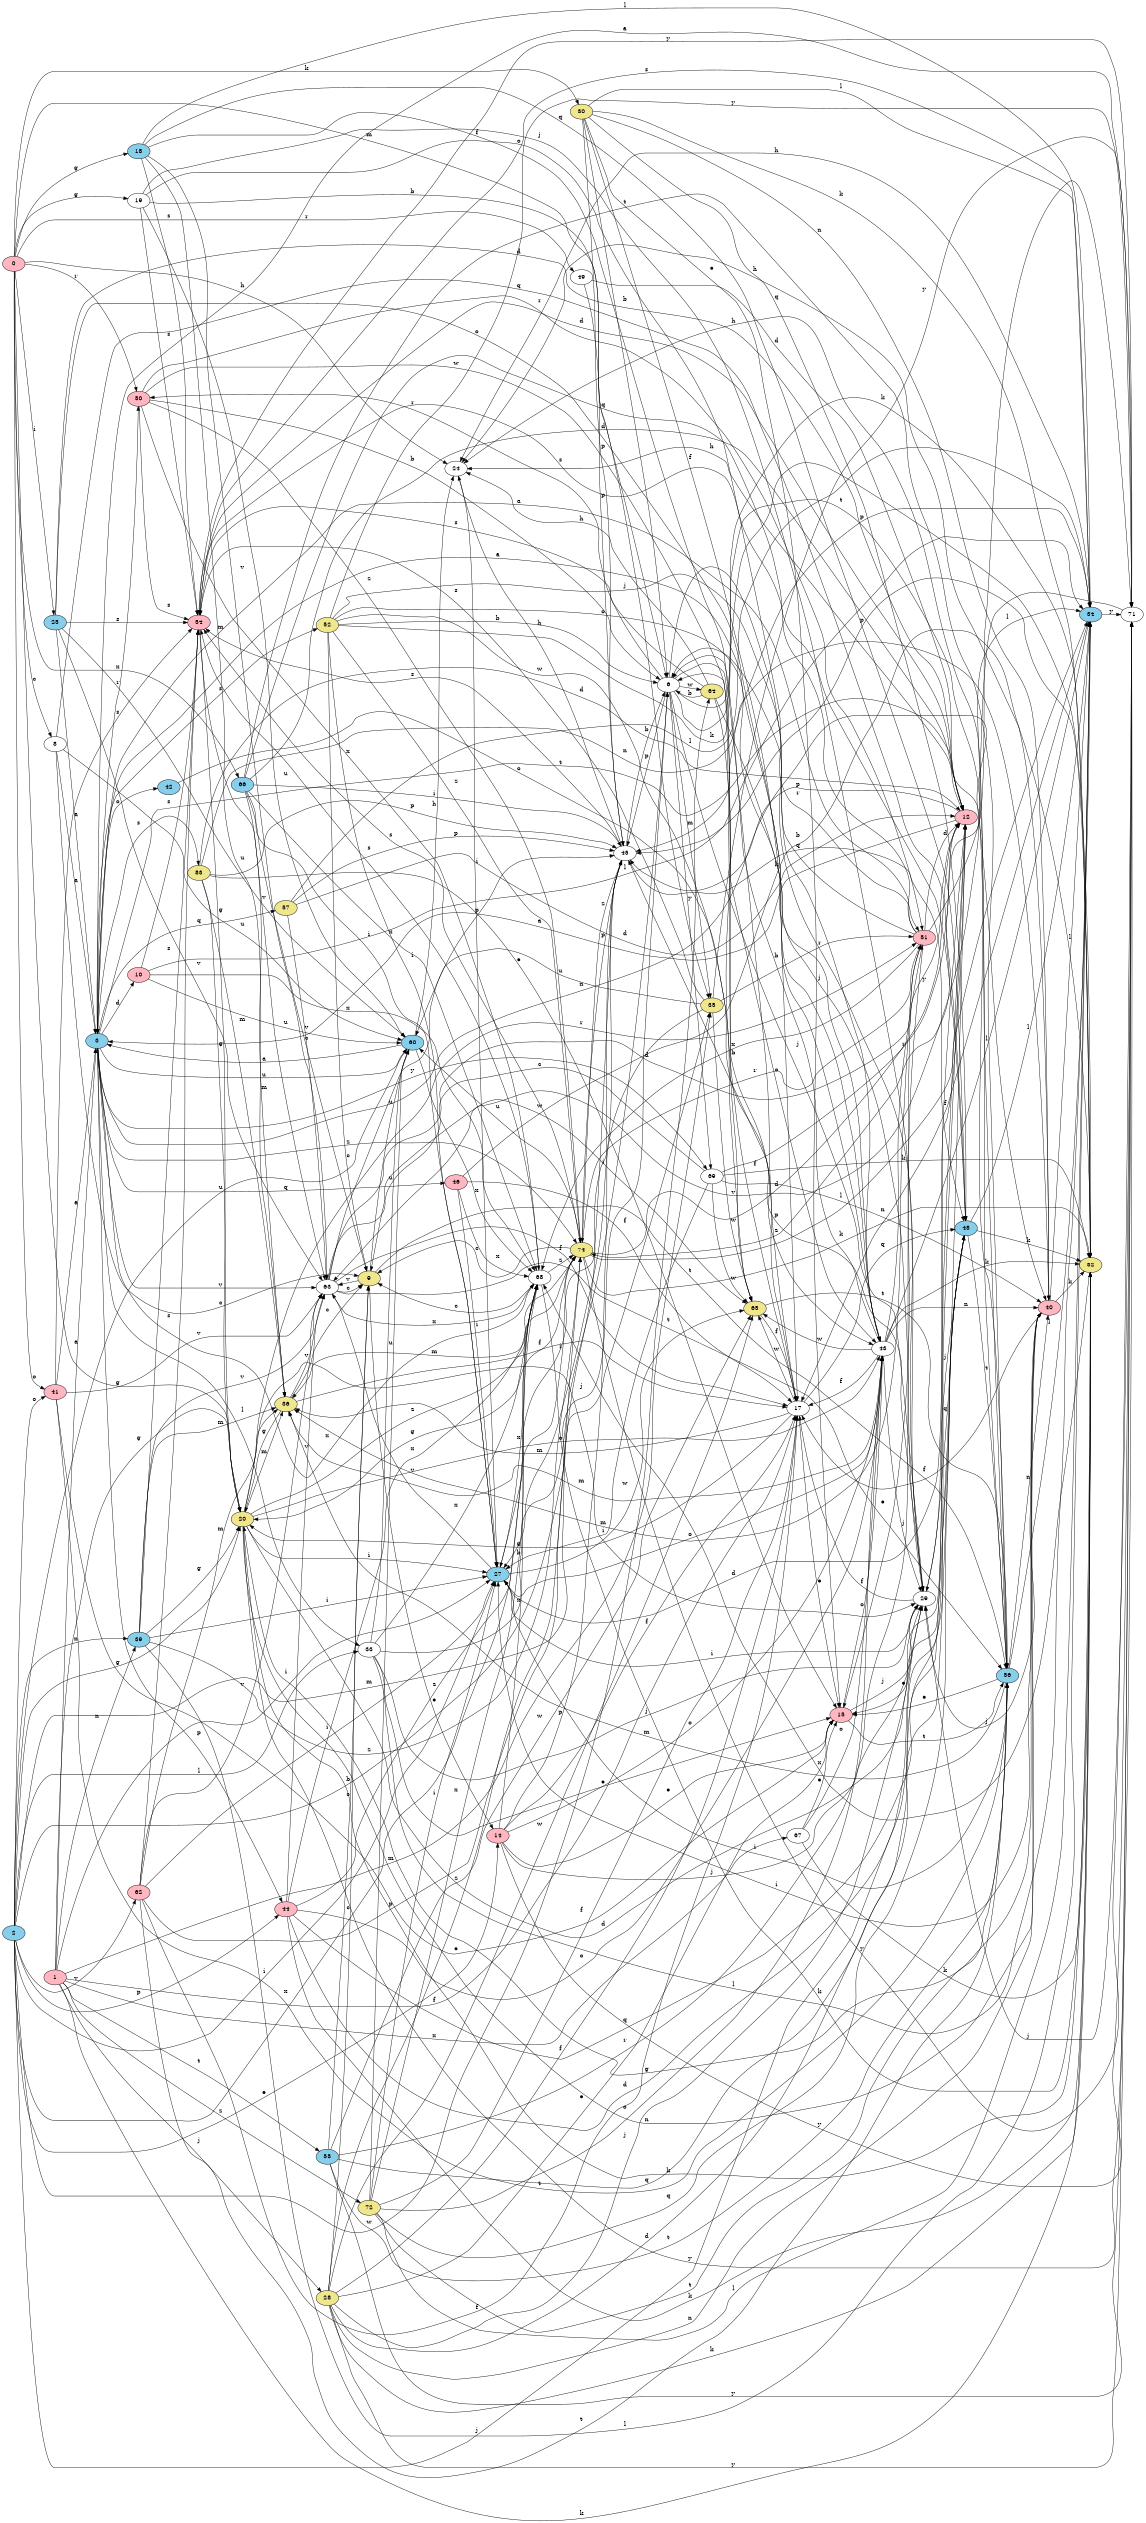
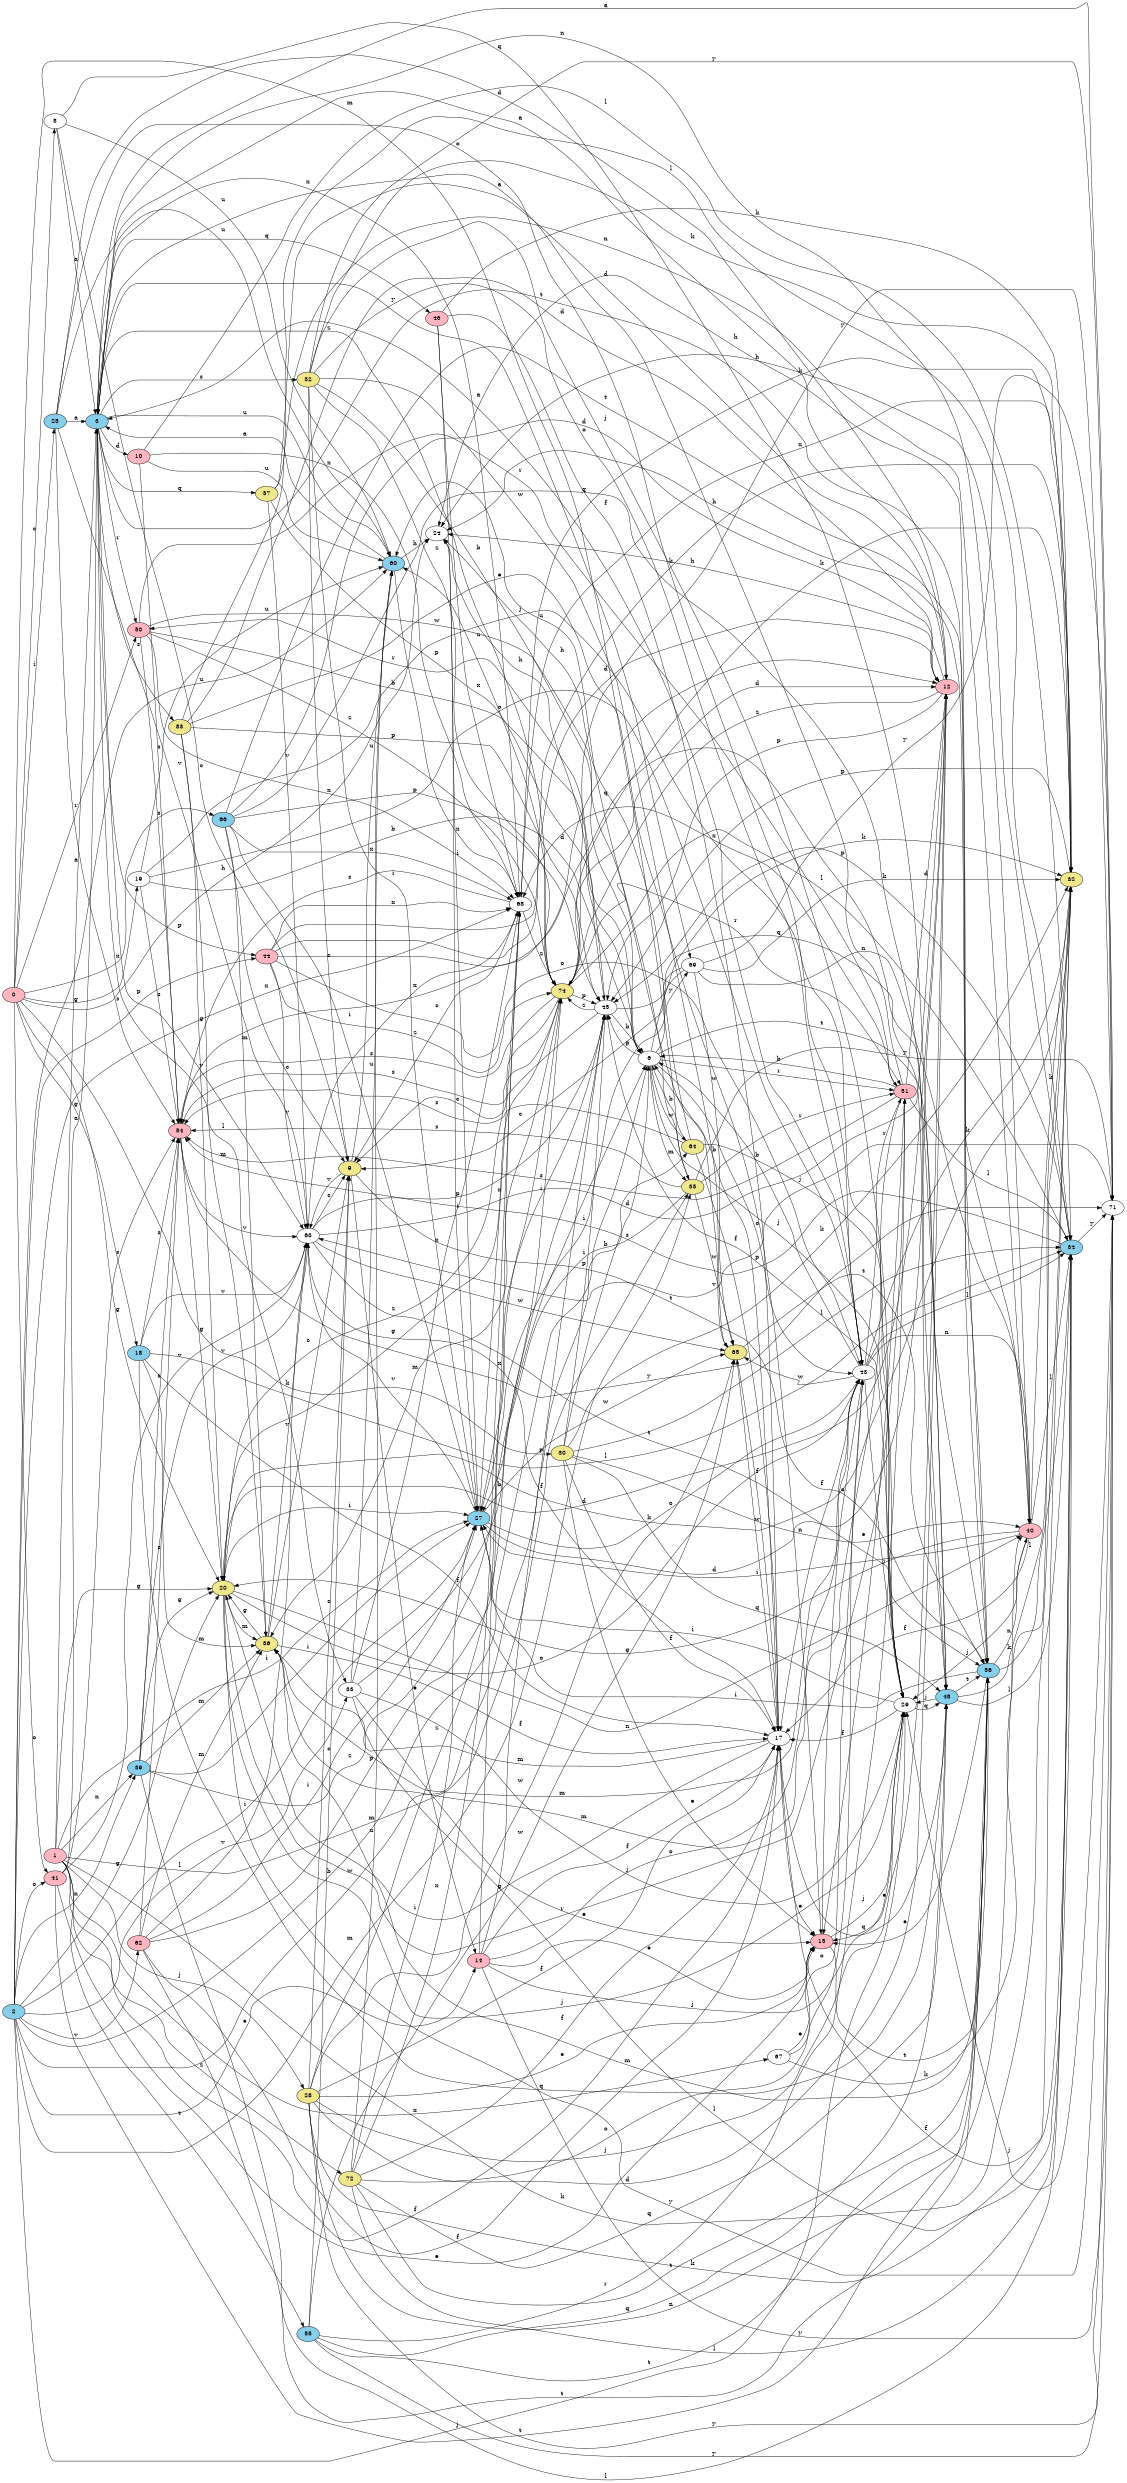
(582, 277) -> none
(169, 787) -> none
(434, 794) -> (415, 790)
